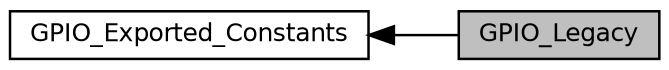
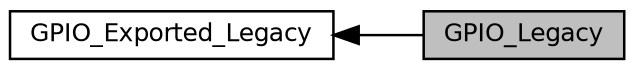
(189, 35) -> (172, 35)
